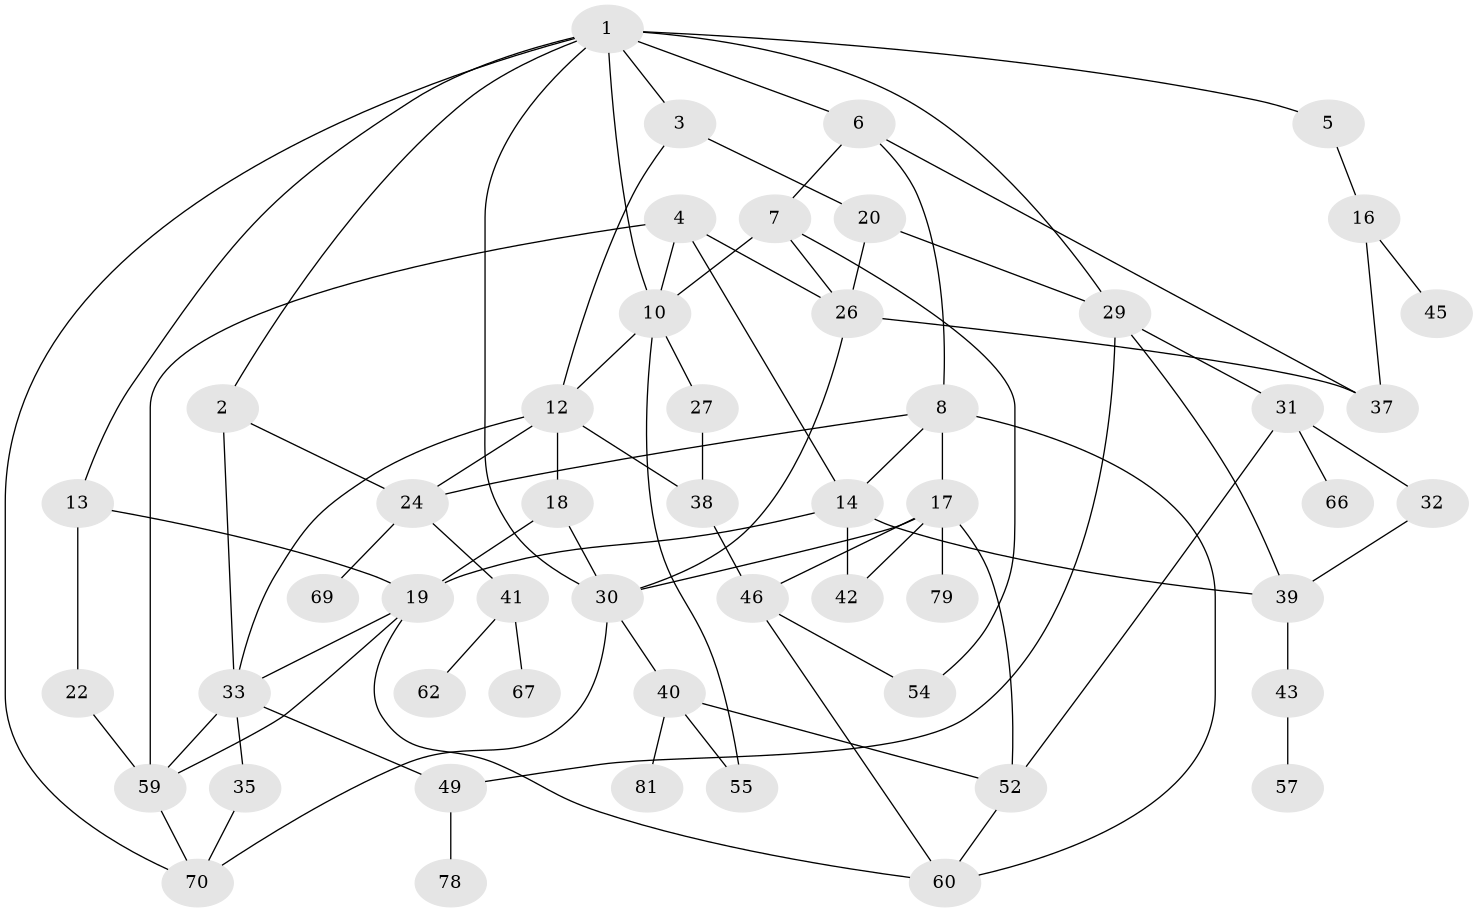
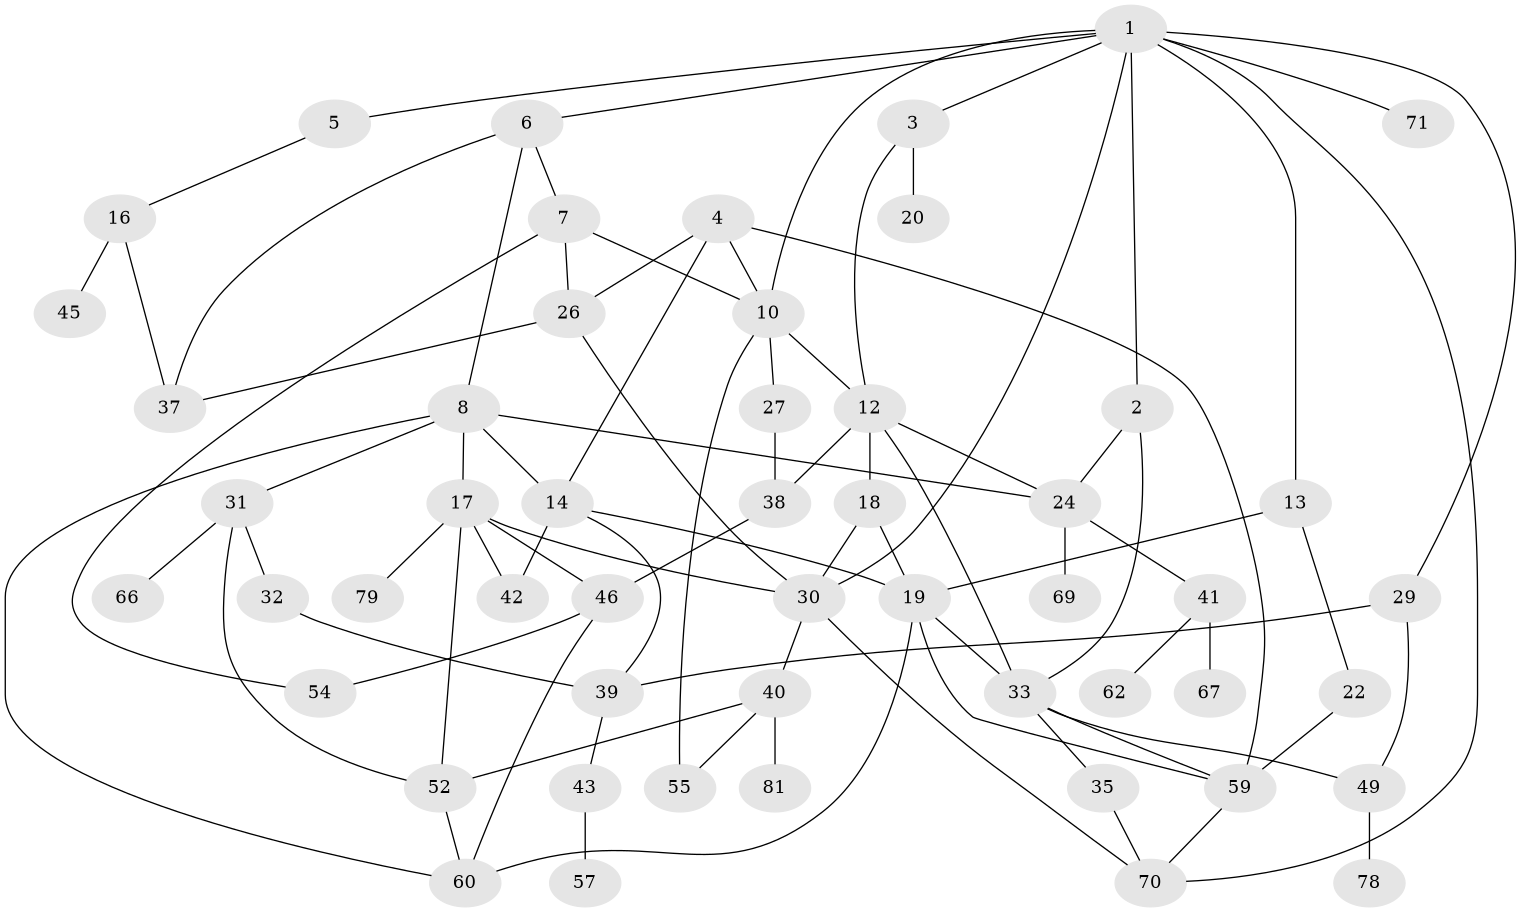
none -> (1418, 124)
(861, 258) -> none
(993, 266) -> none
(1216, 369) -> (351, 456)
